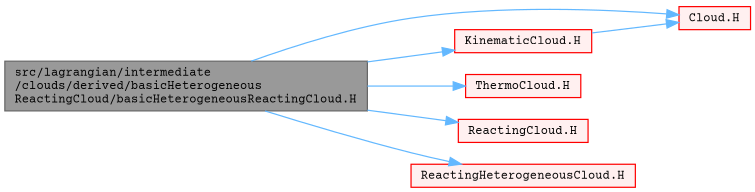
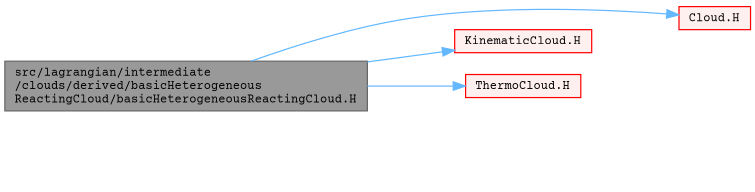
(629, 28) -> none
(523, 131) -> none
(523, 176) -> none
